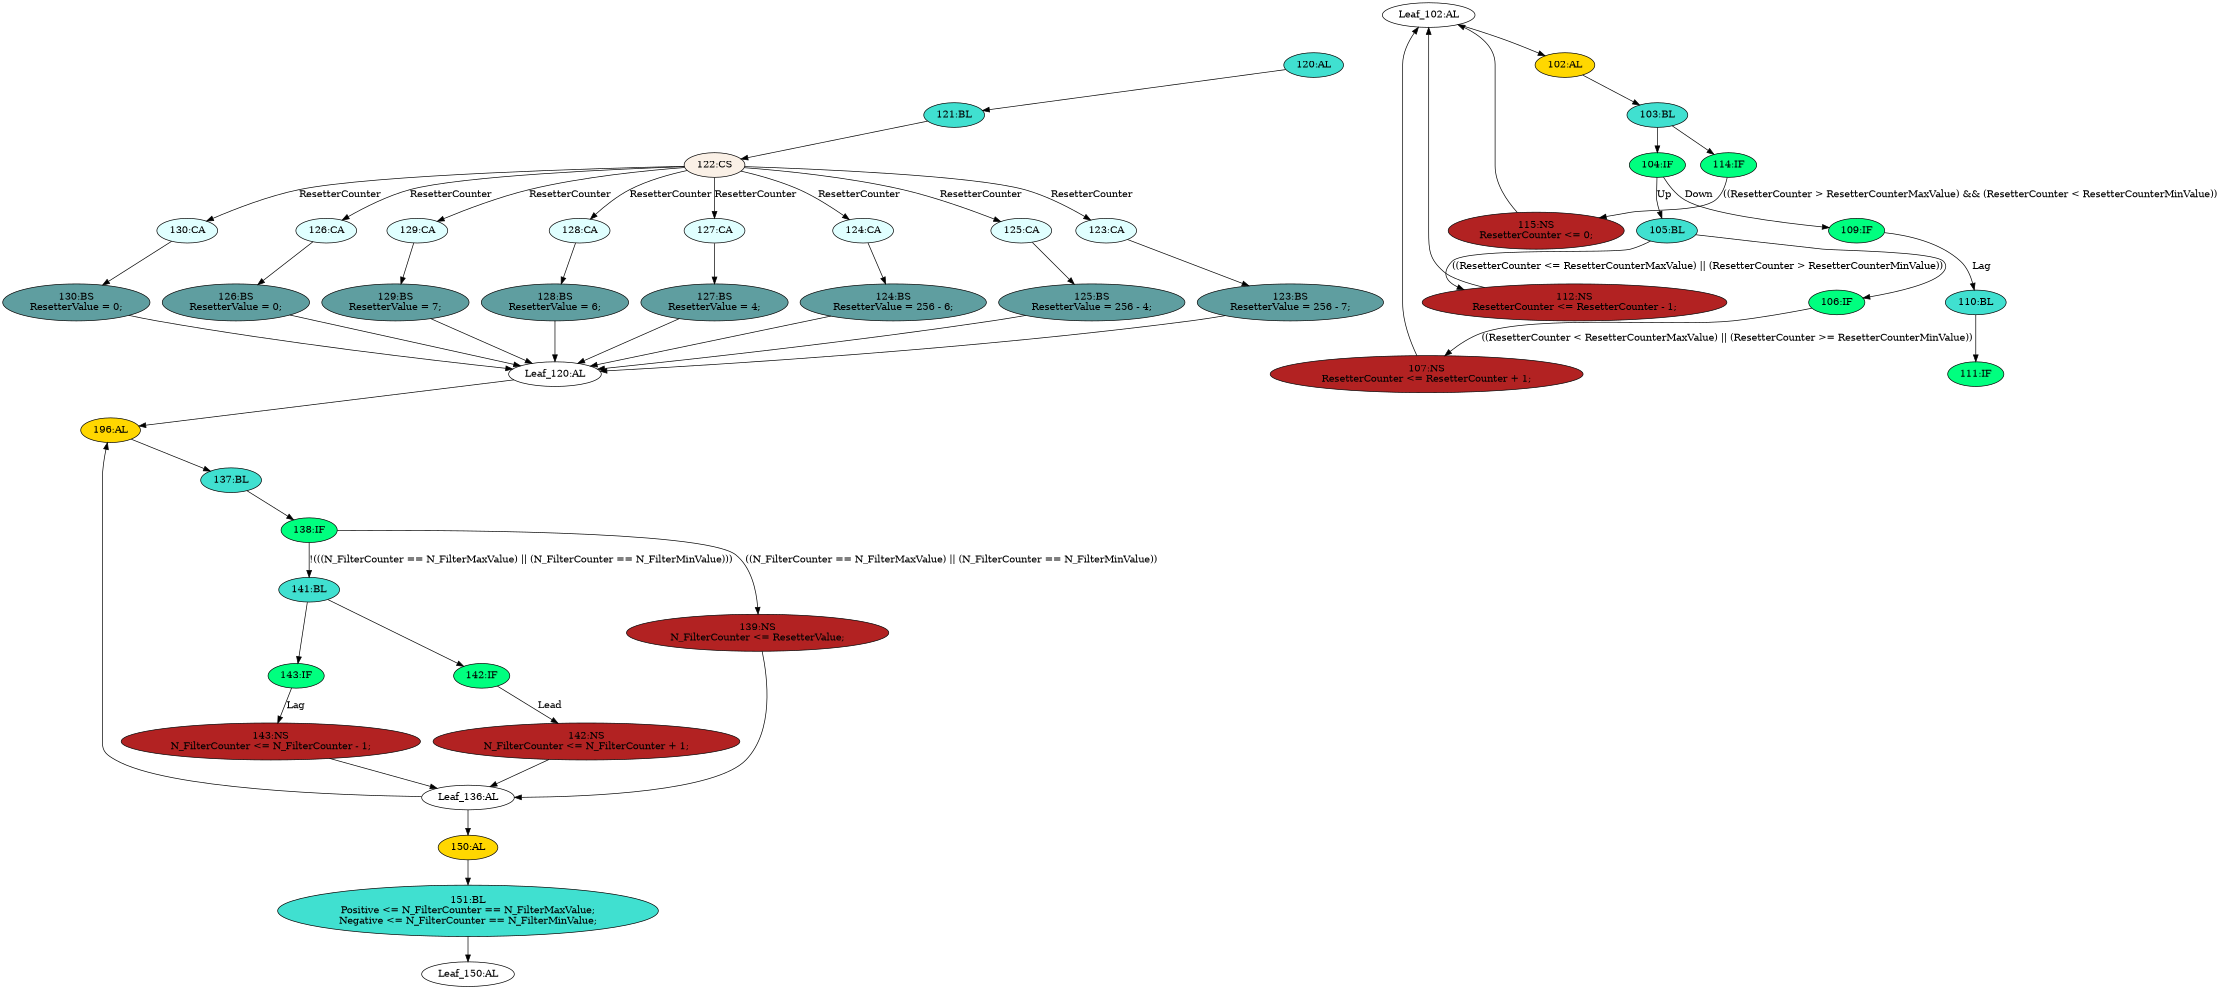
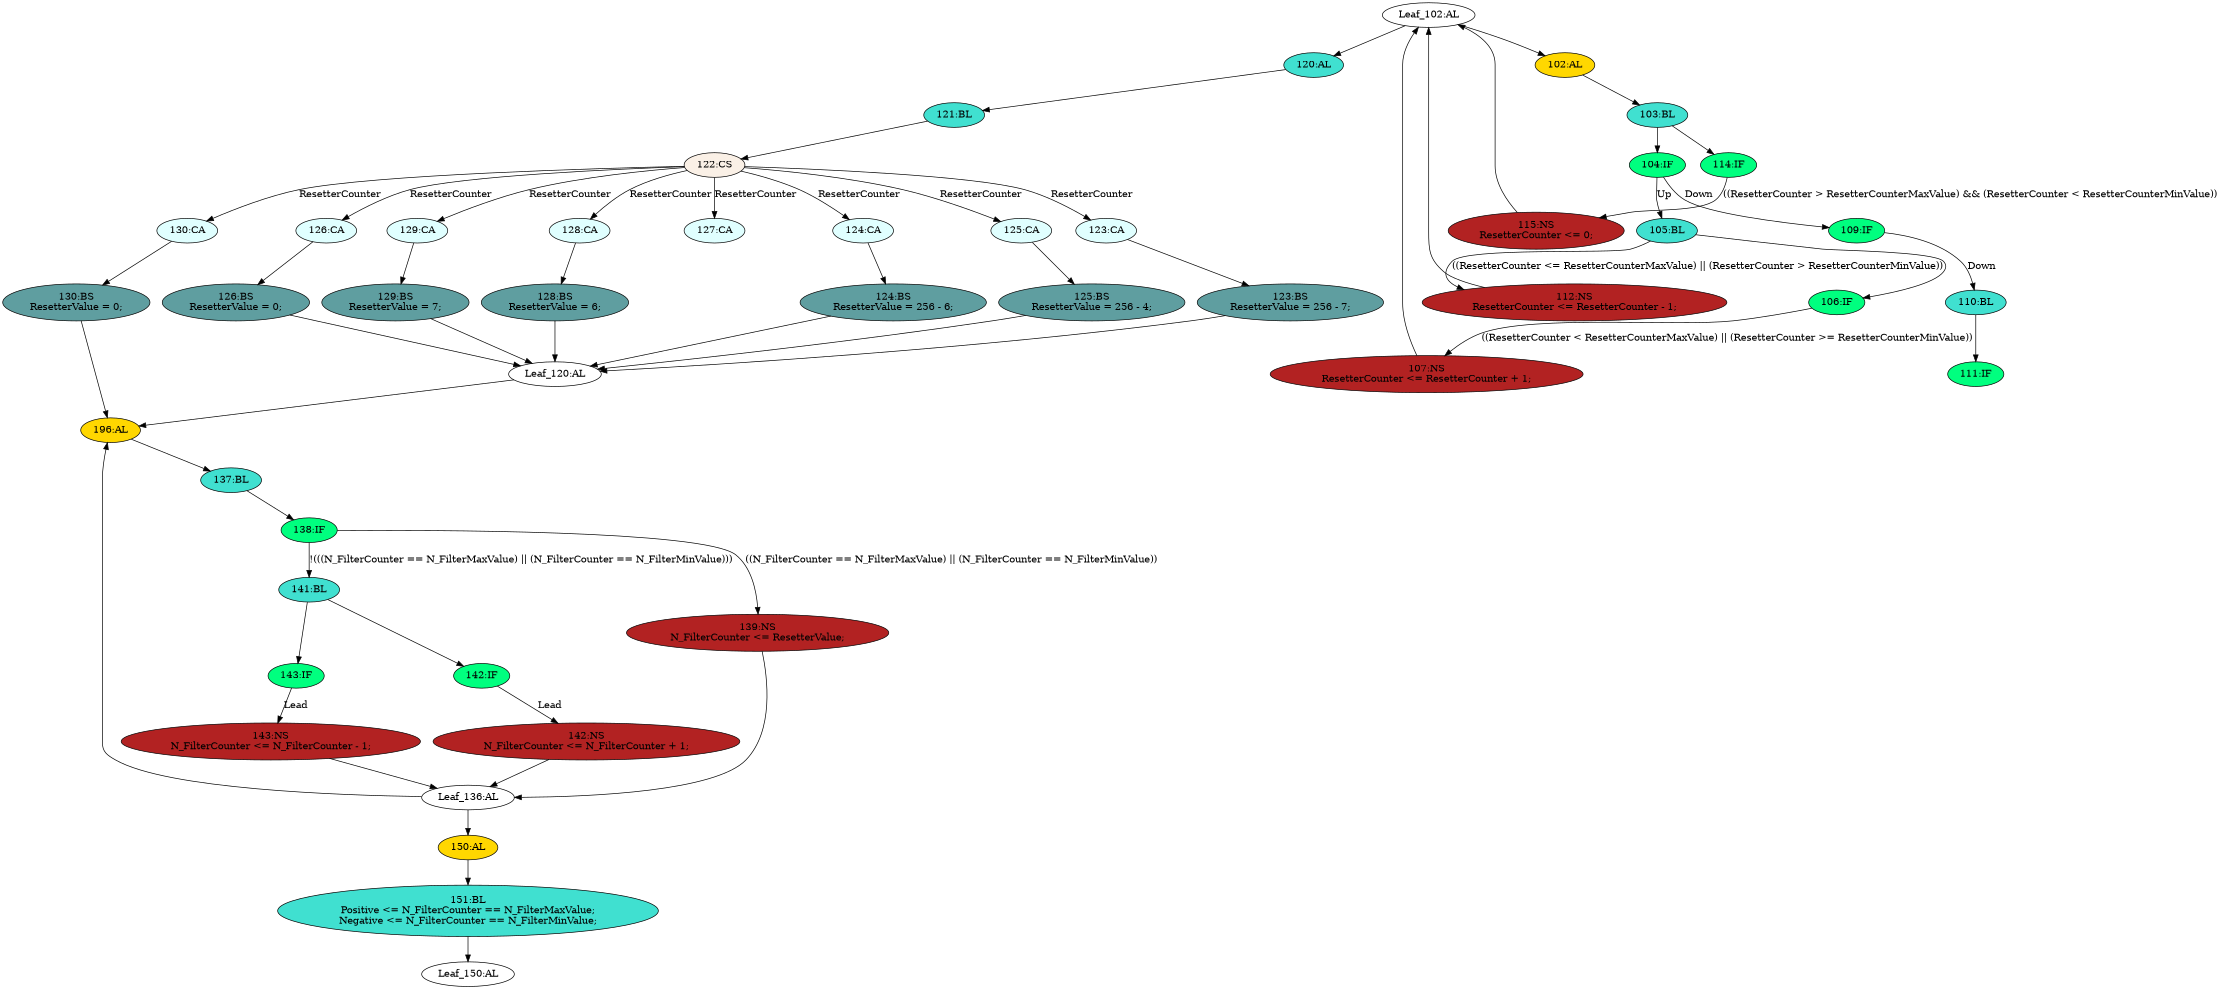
none -> (1373, 39)
(1982, 267) -> (1982, 267)
(715, 302) -> none
(317, 345) -> (93, 366)
(296, 706) -> (296, 706)
